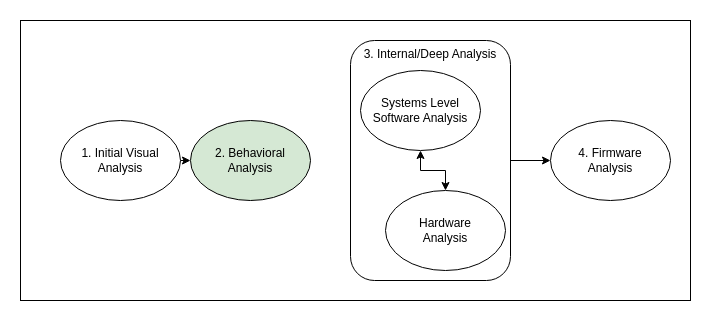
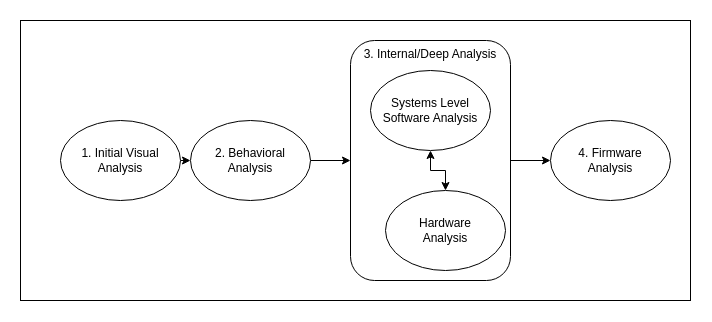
(421, 111) -> (431, 111)
(251, 161) -> (251, 161)
none -> (327, 161)
